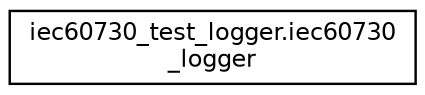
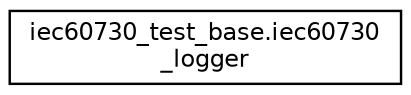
(213, 47) -> (205, 47)
